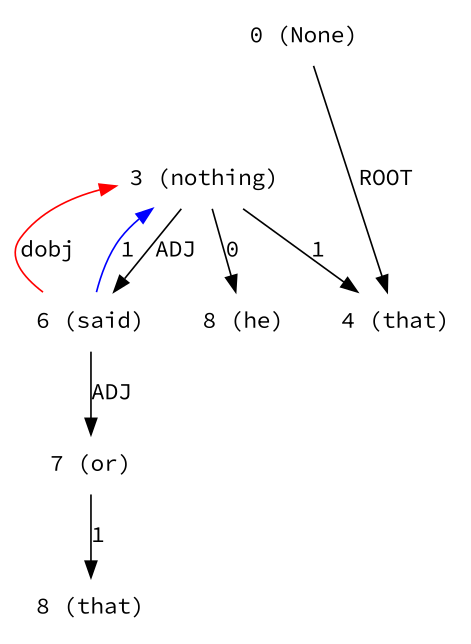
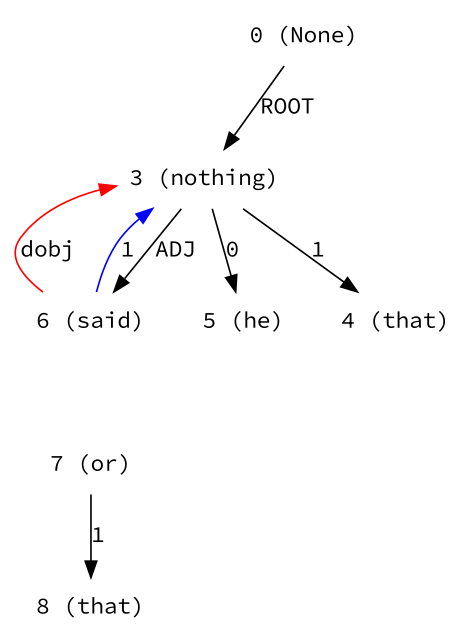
(348, 171) -> (259, 101)
(244, 322) -> (244, 322)
(91, 385) -> none
